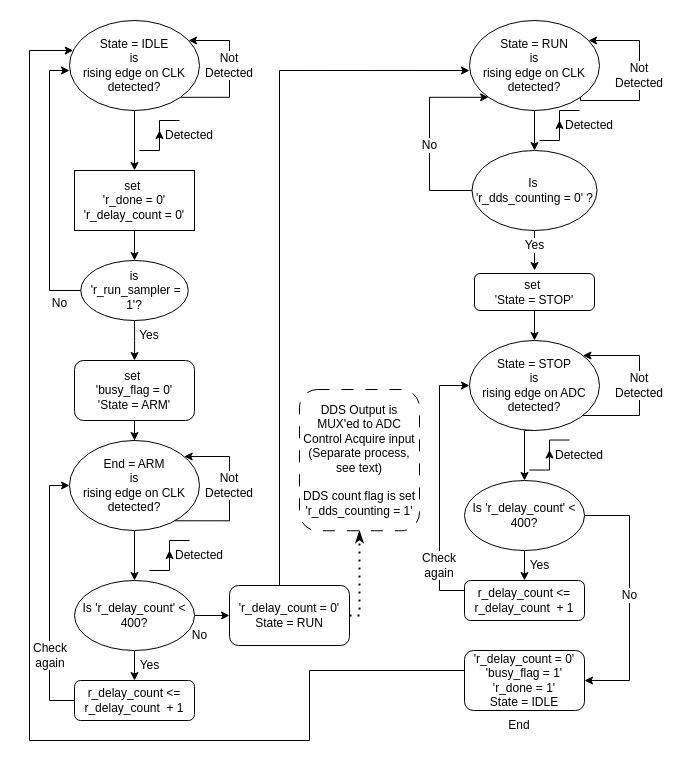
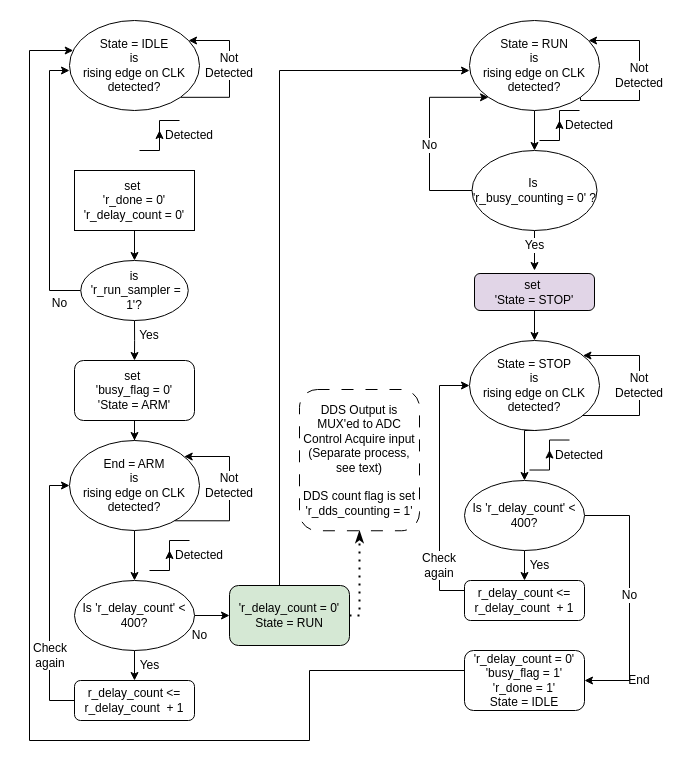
(135, 137) -> none
(535, 191) -> (535, 191)
(535, 292) -> (535, 292)
(535, 386) -> (535, 386)
(290, 616) -> (290, 616)
(520, 726) -> (640, 681)
